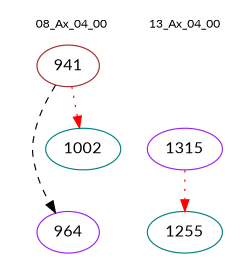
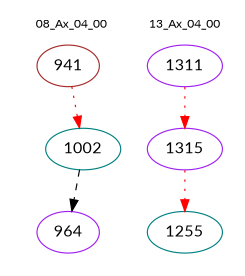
none -> (185, 66)
(33, 143) -> (77, 185)
